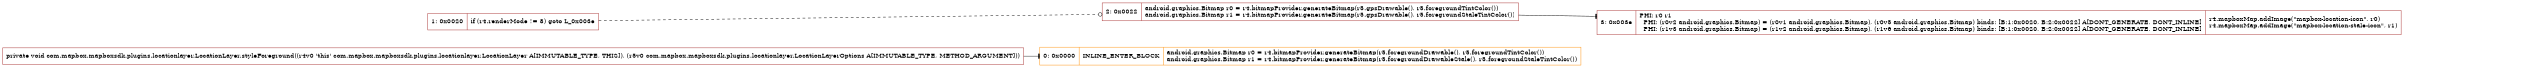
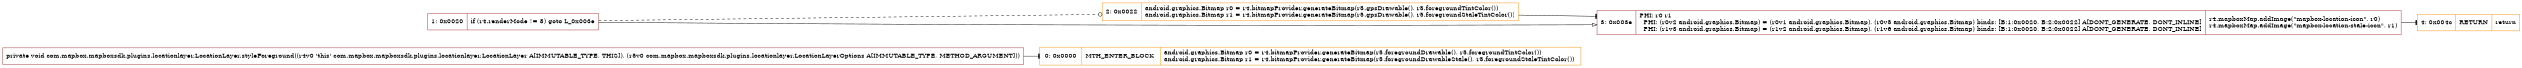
(1310, 12) -> (1310, 12)
none -> (2468, 23)
none -> (1096, 25)
(1121, 56) -> (1120, 56)
